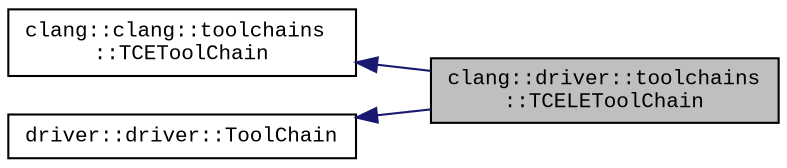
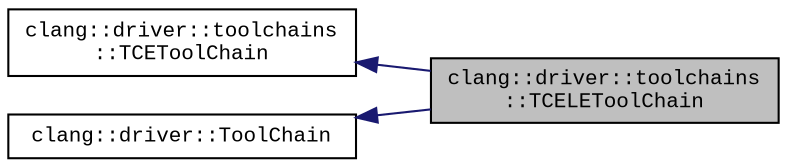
(182, 43) -> (182, 43)
(182, 136) -> (182, 136)
